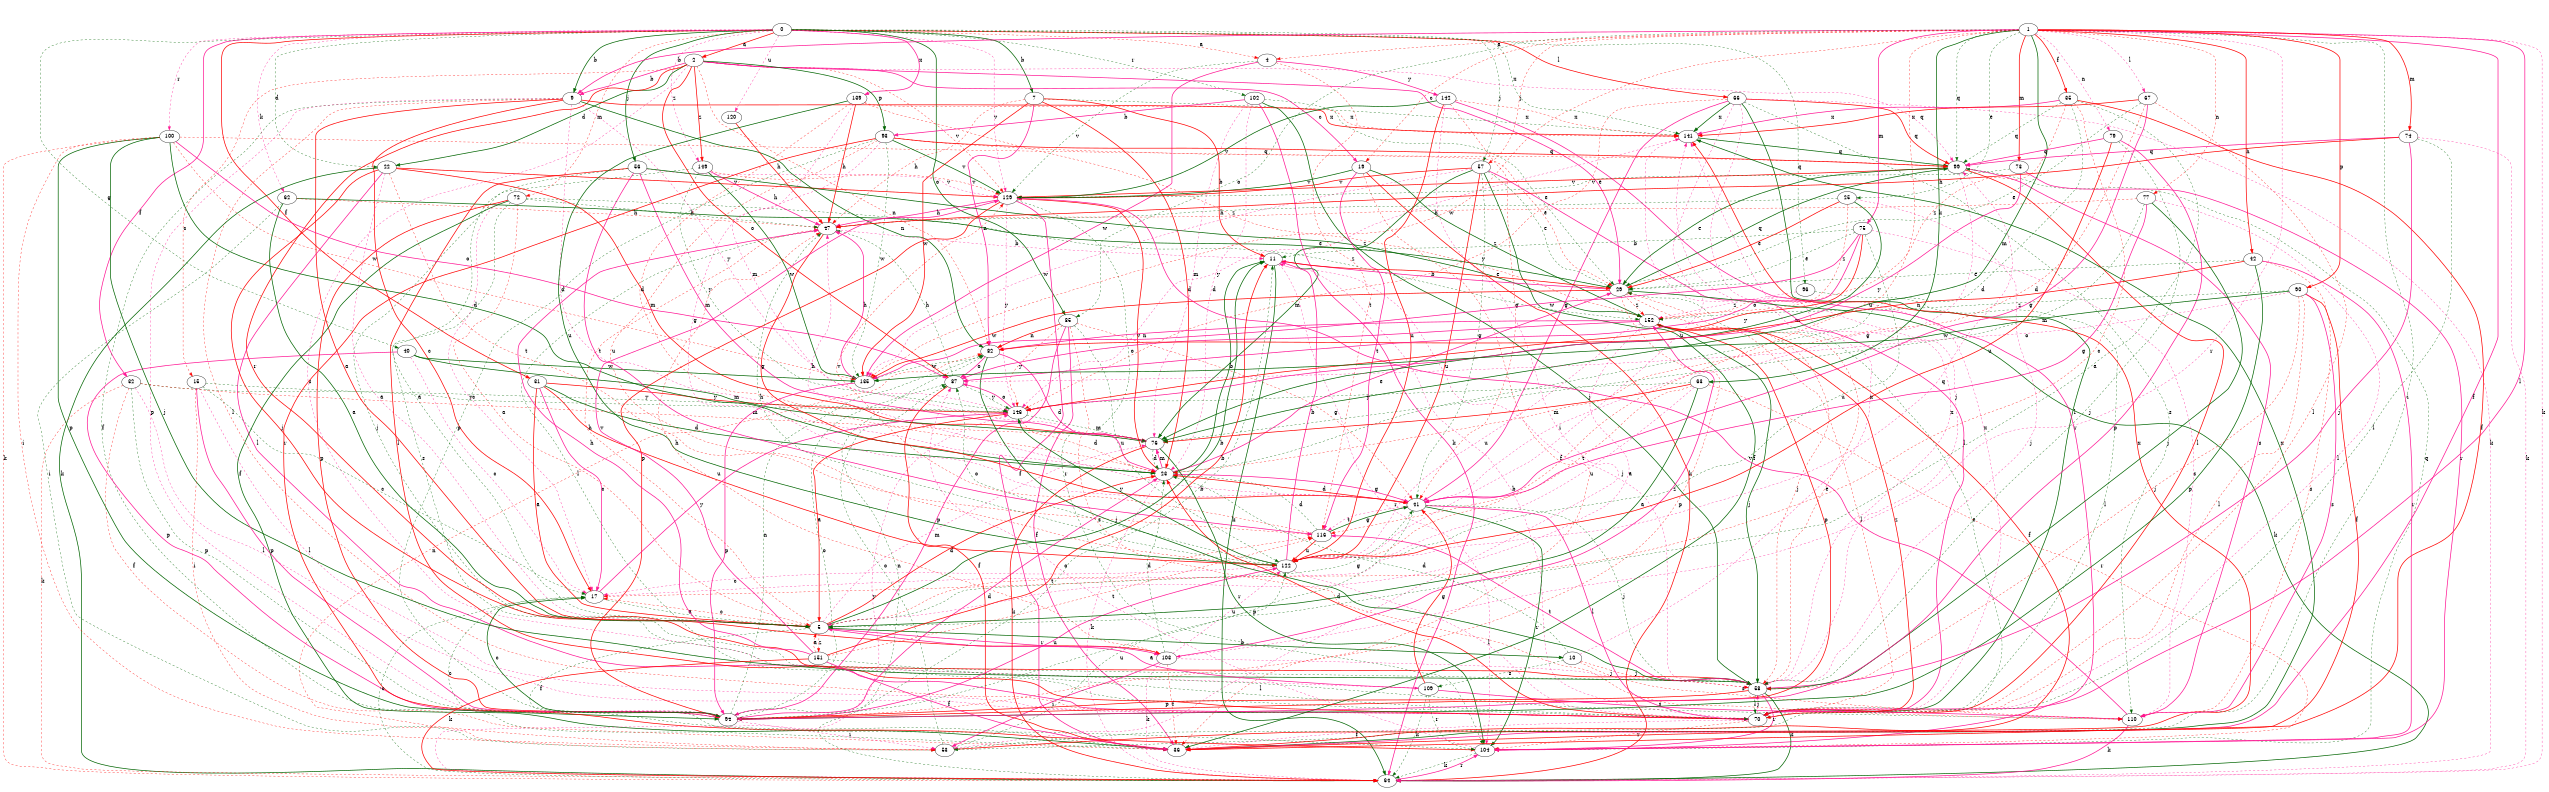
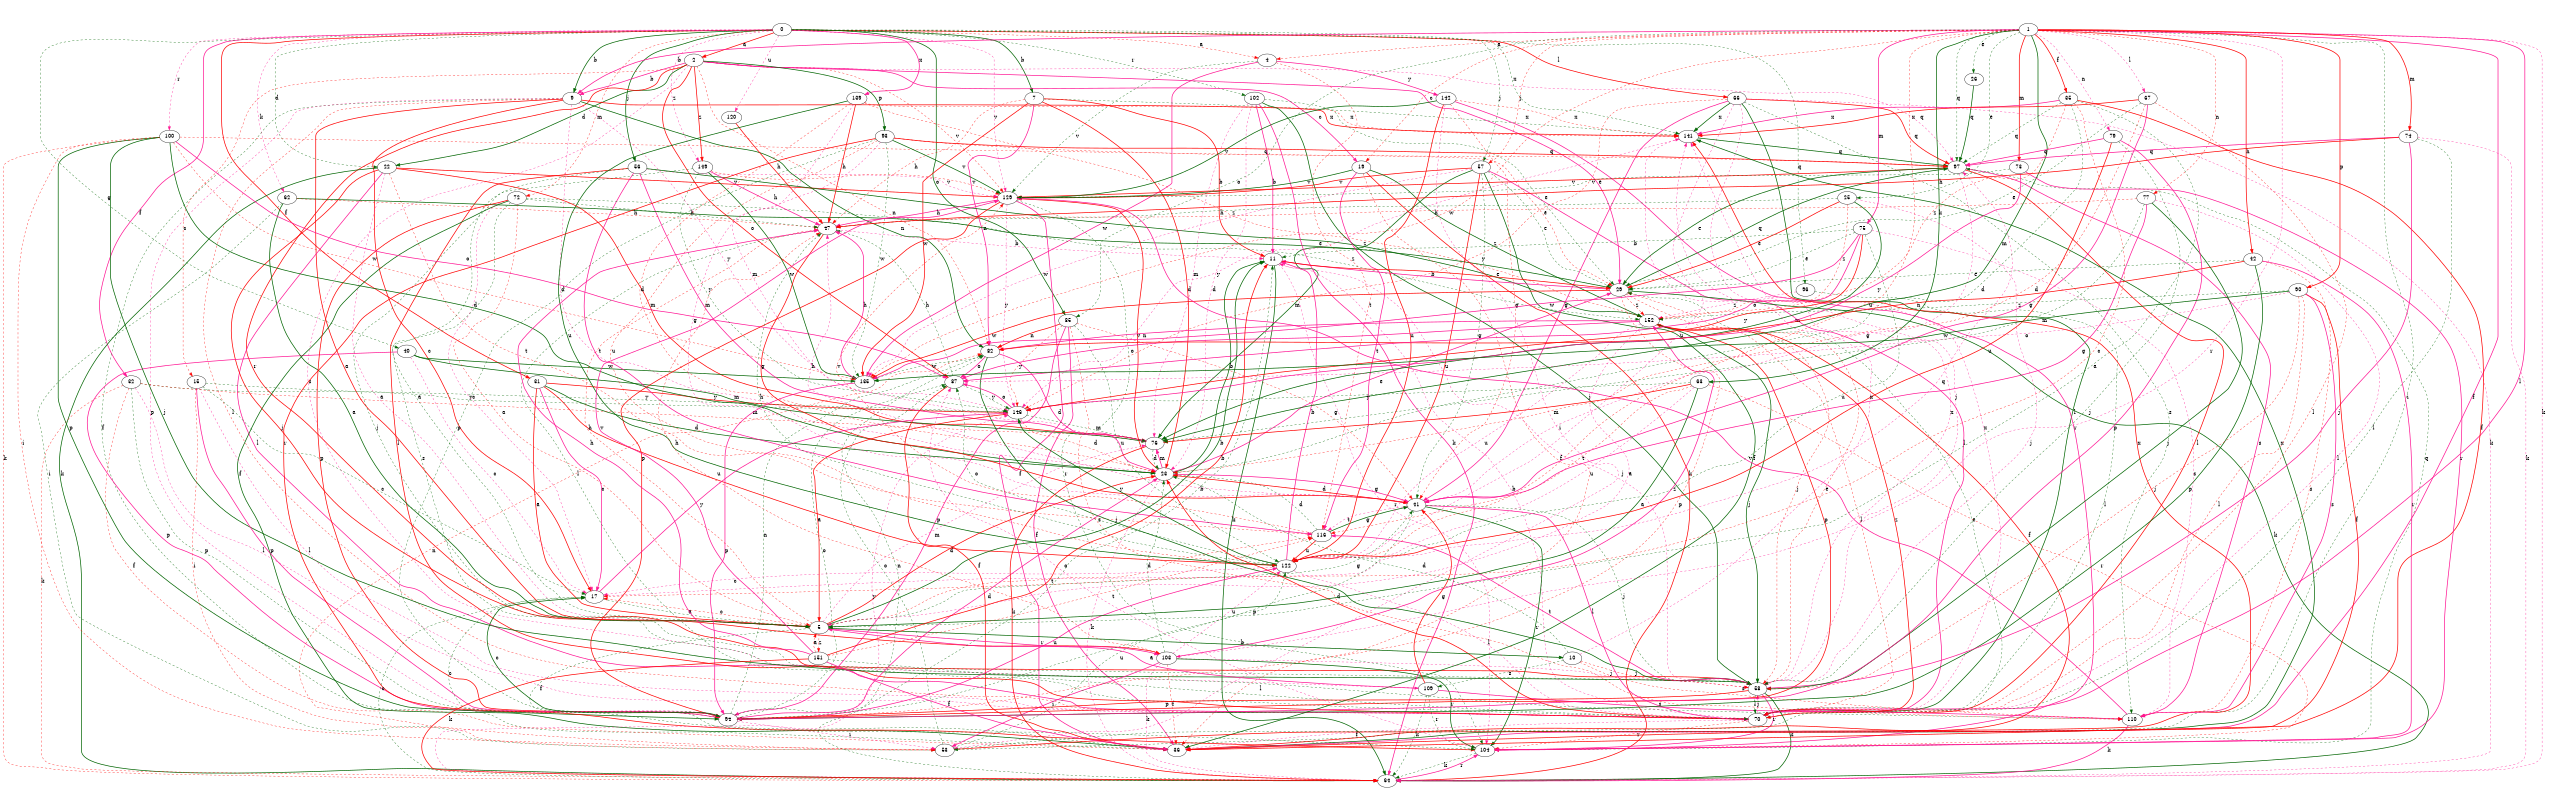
none -> (1974, 79)
(1080, 116) -> (1272, 176)
(1957, 167) -> (1957, 167)
(1274, 631) -> (1348, 667)
